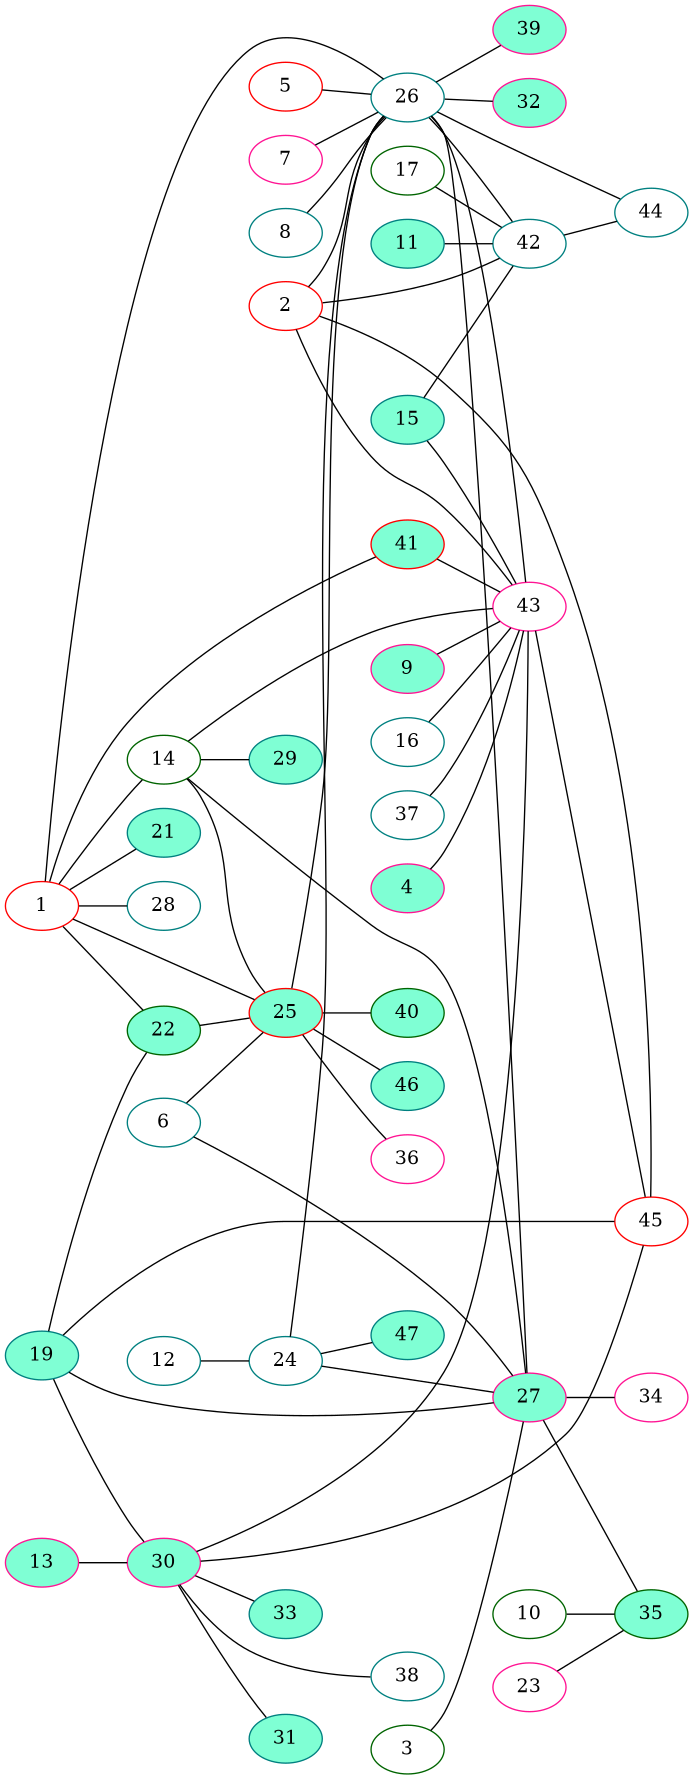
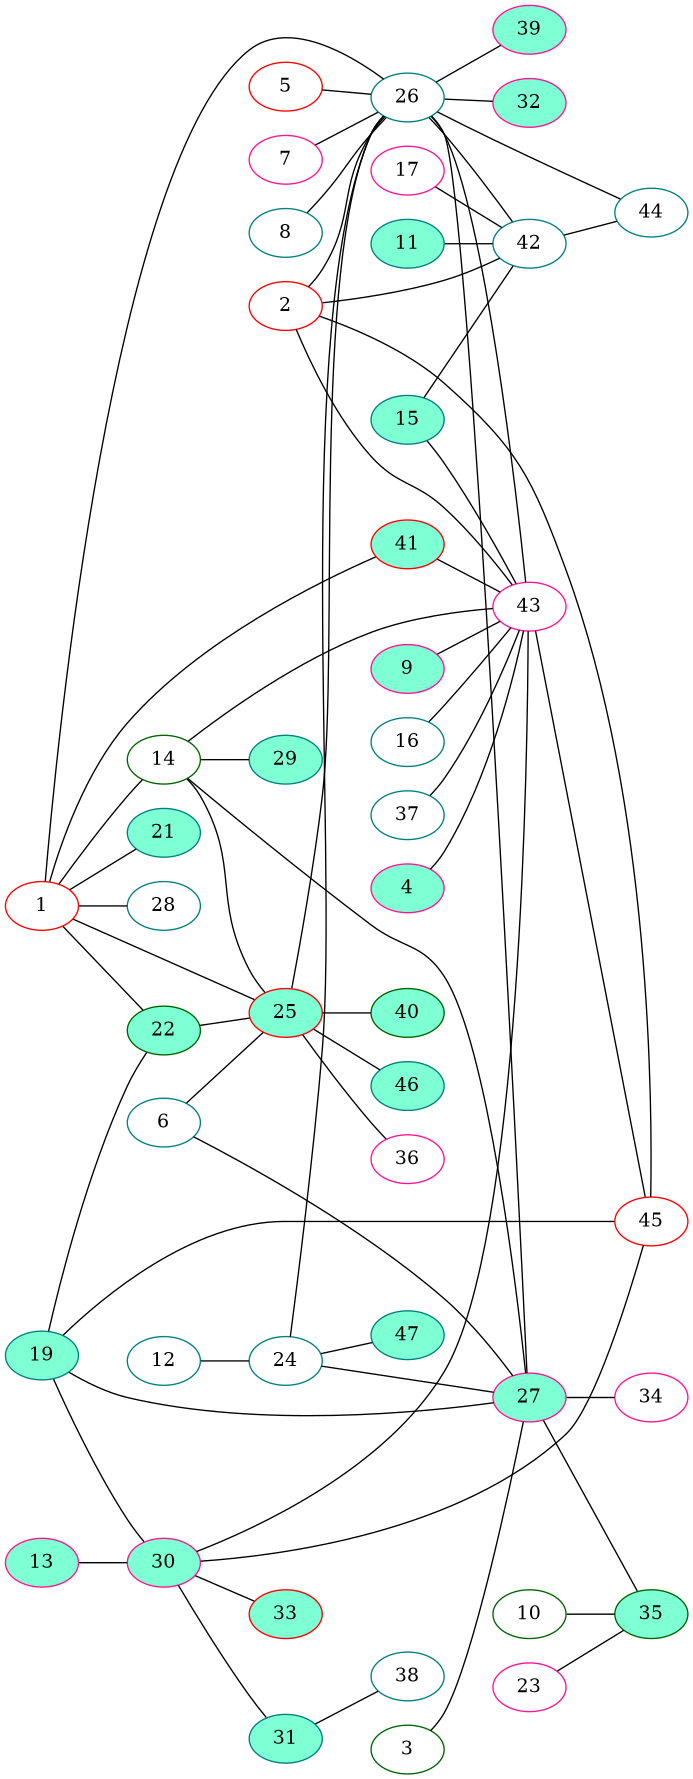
(408, 171) -> (408, 171)
(286, 1614) -> (286, 1614)
(262, 1657) -> (347, 1708)
